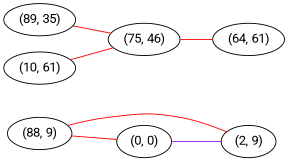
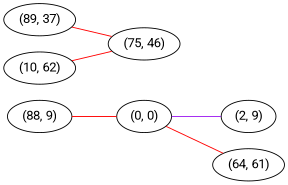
(40, 20) -> (40, 20)
(196, 39) -> (195, 140)
(40, 68) -> (40, 68)
(148, 114) -> none
